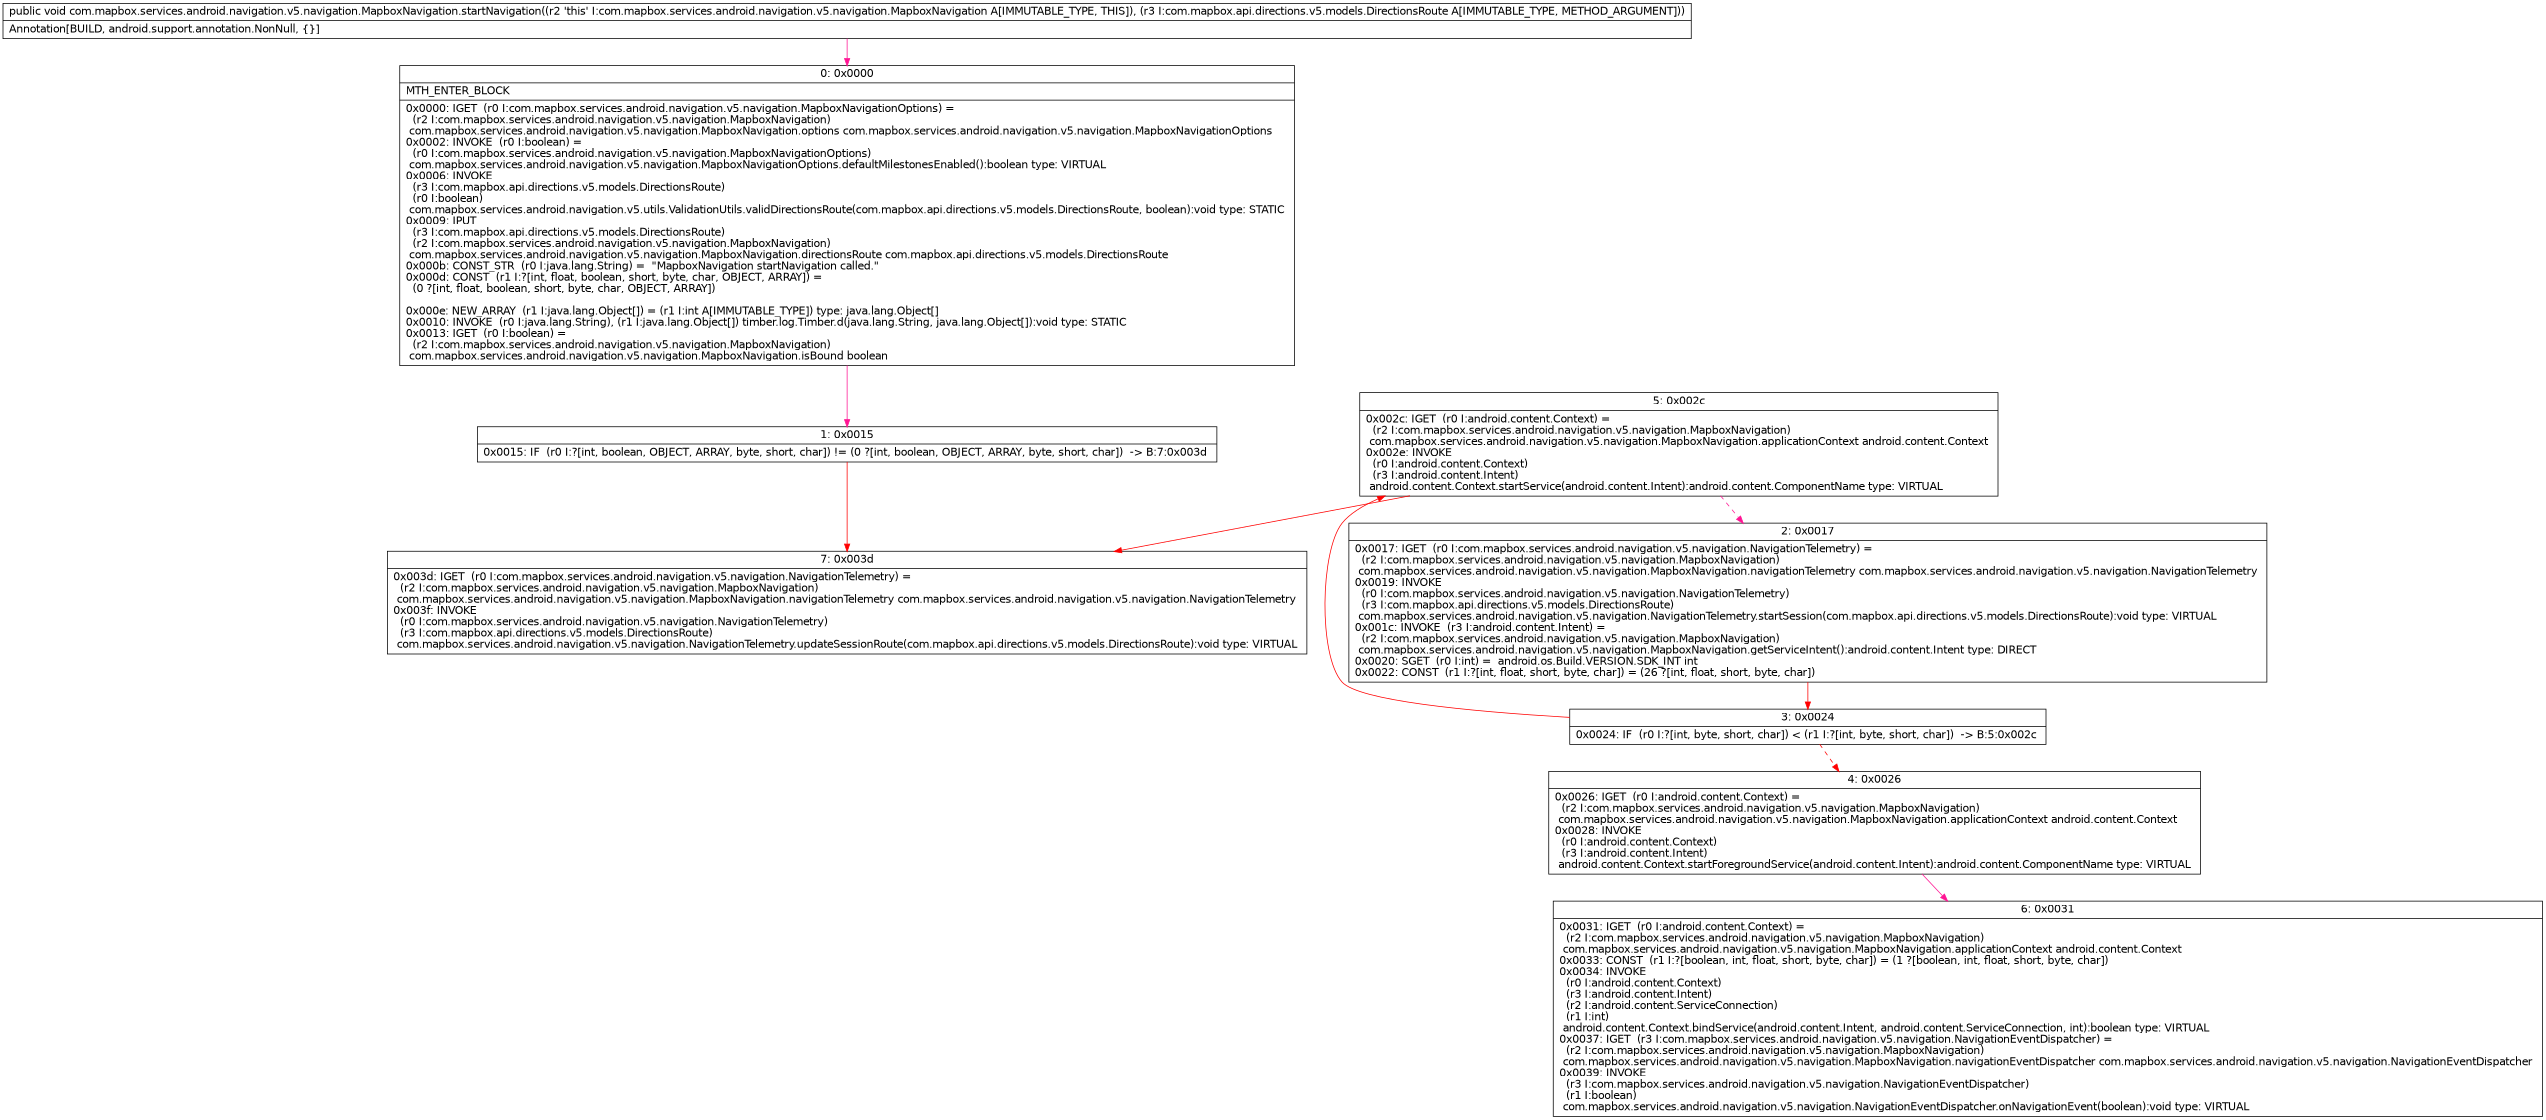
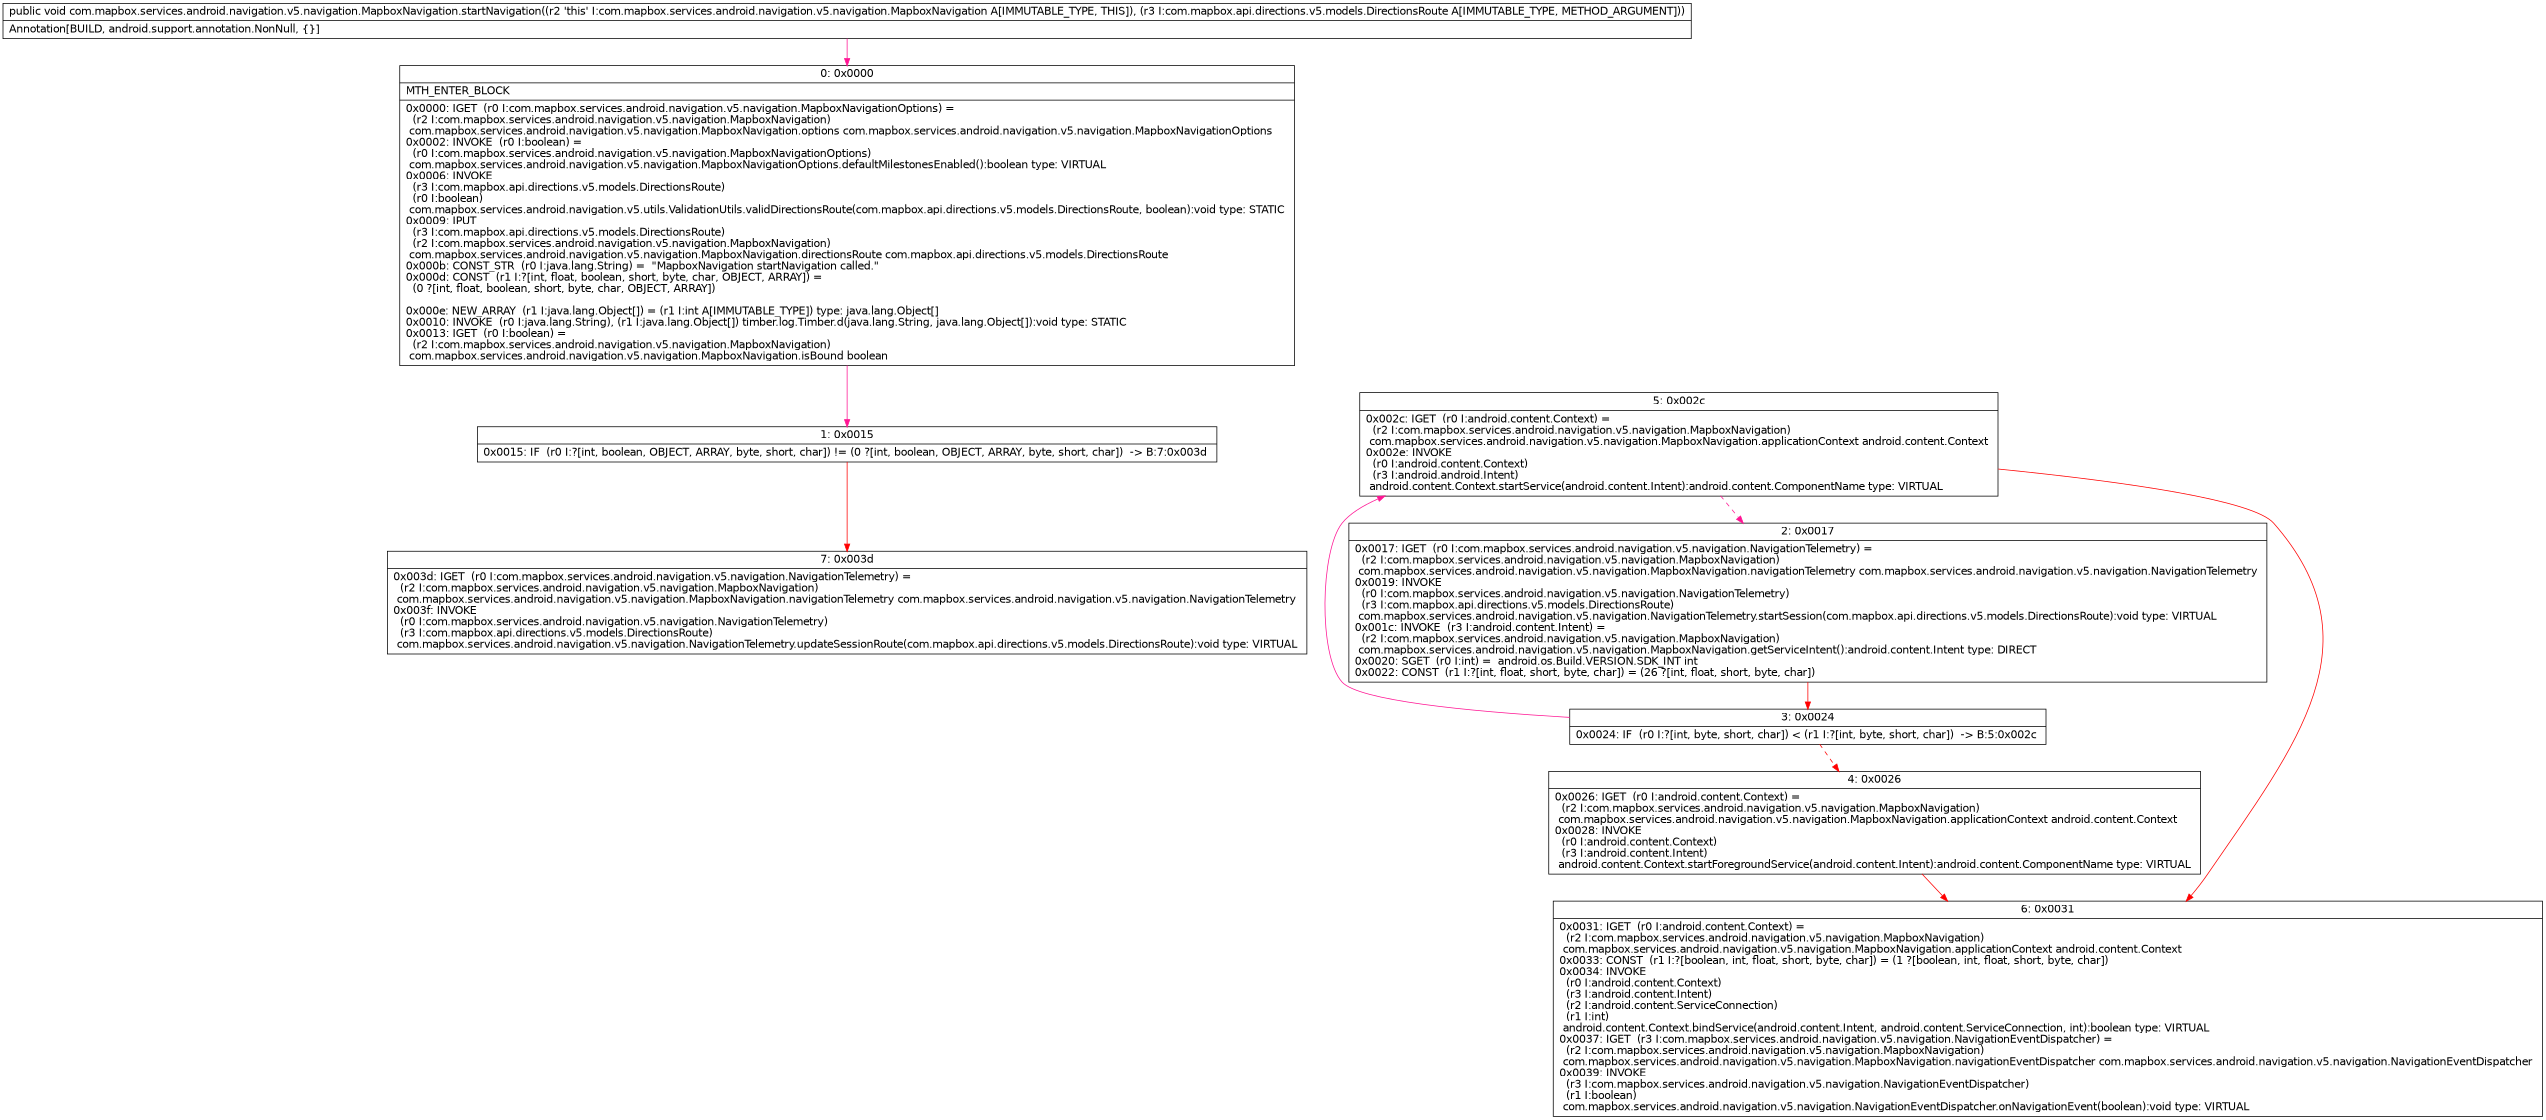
(1442, 476) -> (1442, 476)
(1266, 523) -> (2310, 582)
(1352, 688) -> (1352, 688)
(1932, 885) -> (1932, 885)
